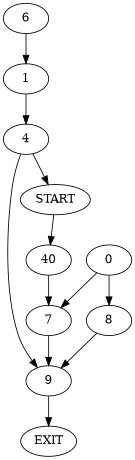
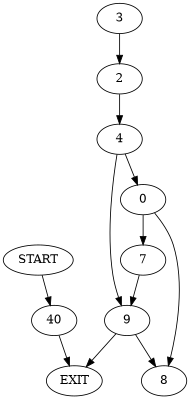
(26, 18) -> (120, 18)
(26, 79) -> (120, 79)
(39, 165) -> (130, 166)
(49, 286) -> (63, 347)
(82, 348) -> (143, 347)
